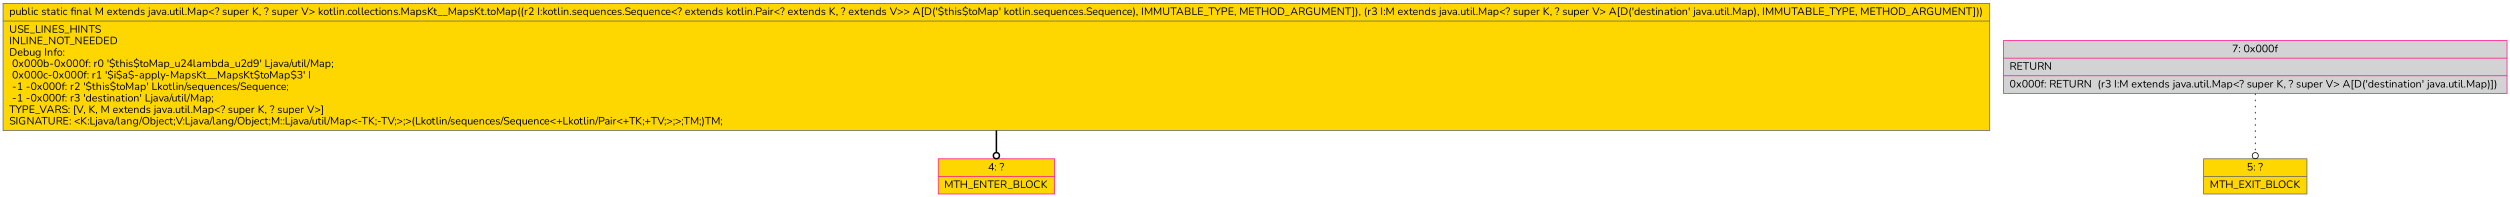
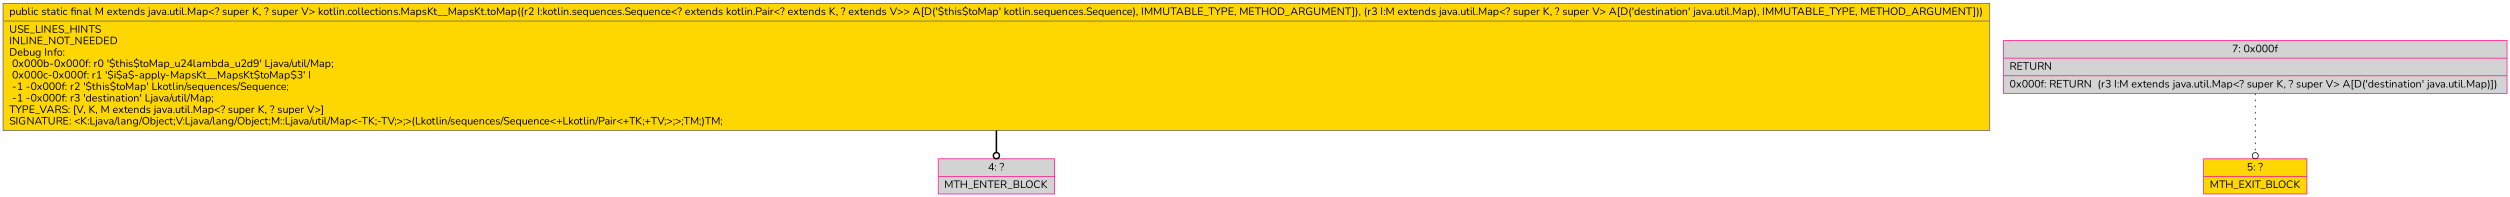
(996, 176) -> (996, 176)
(2255, 176) -> (2255, 176)
